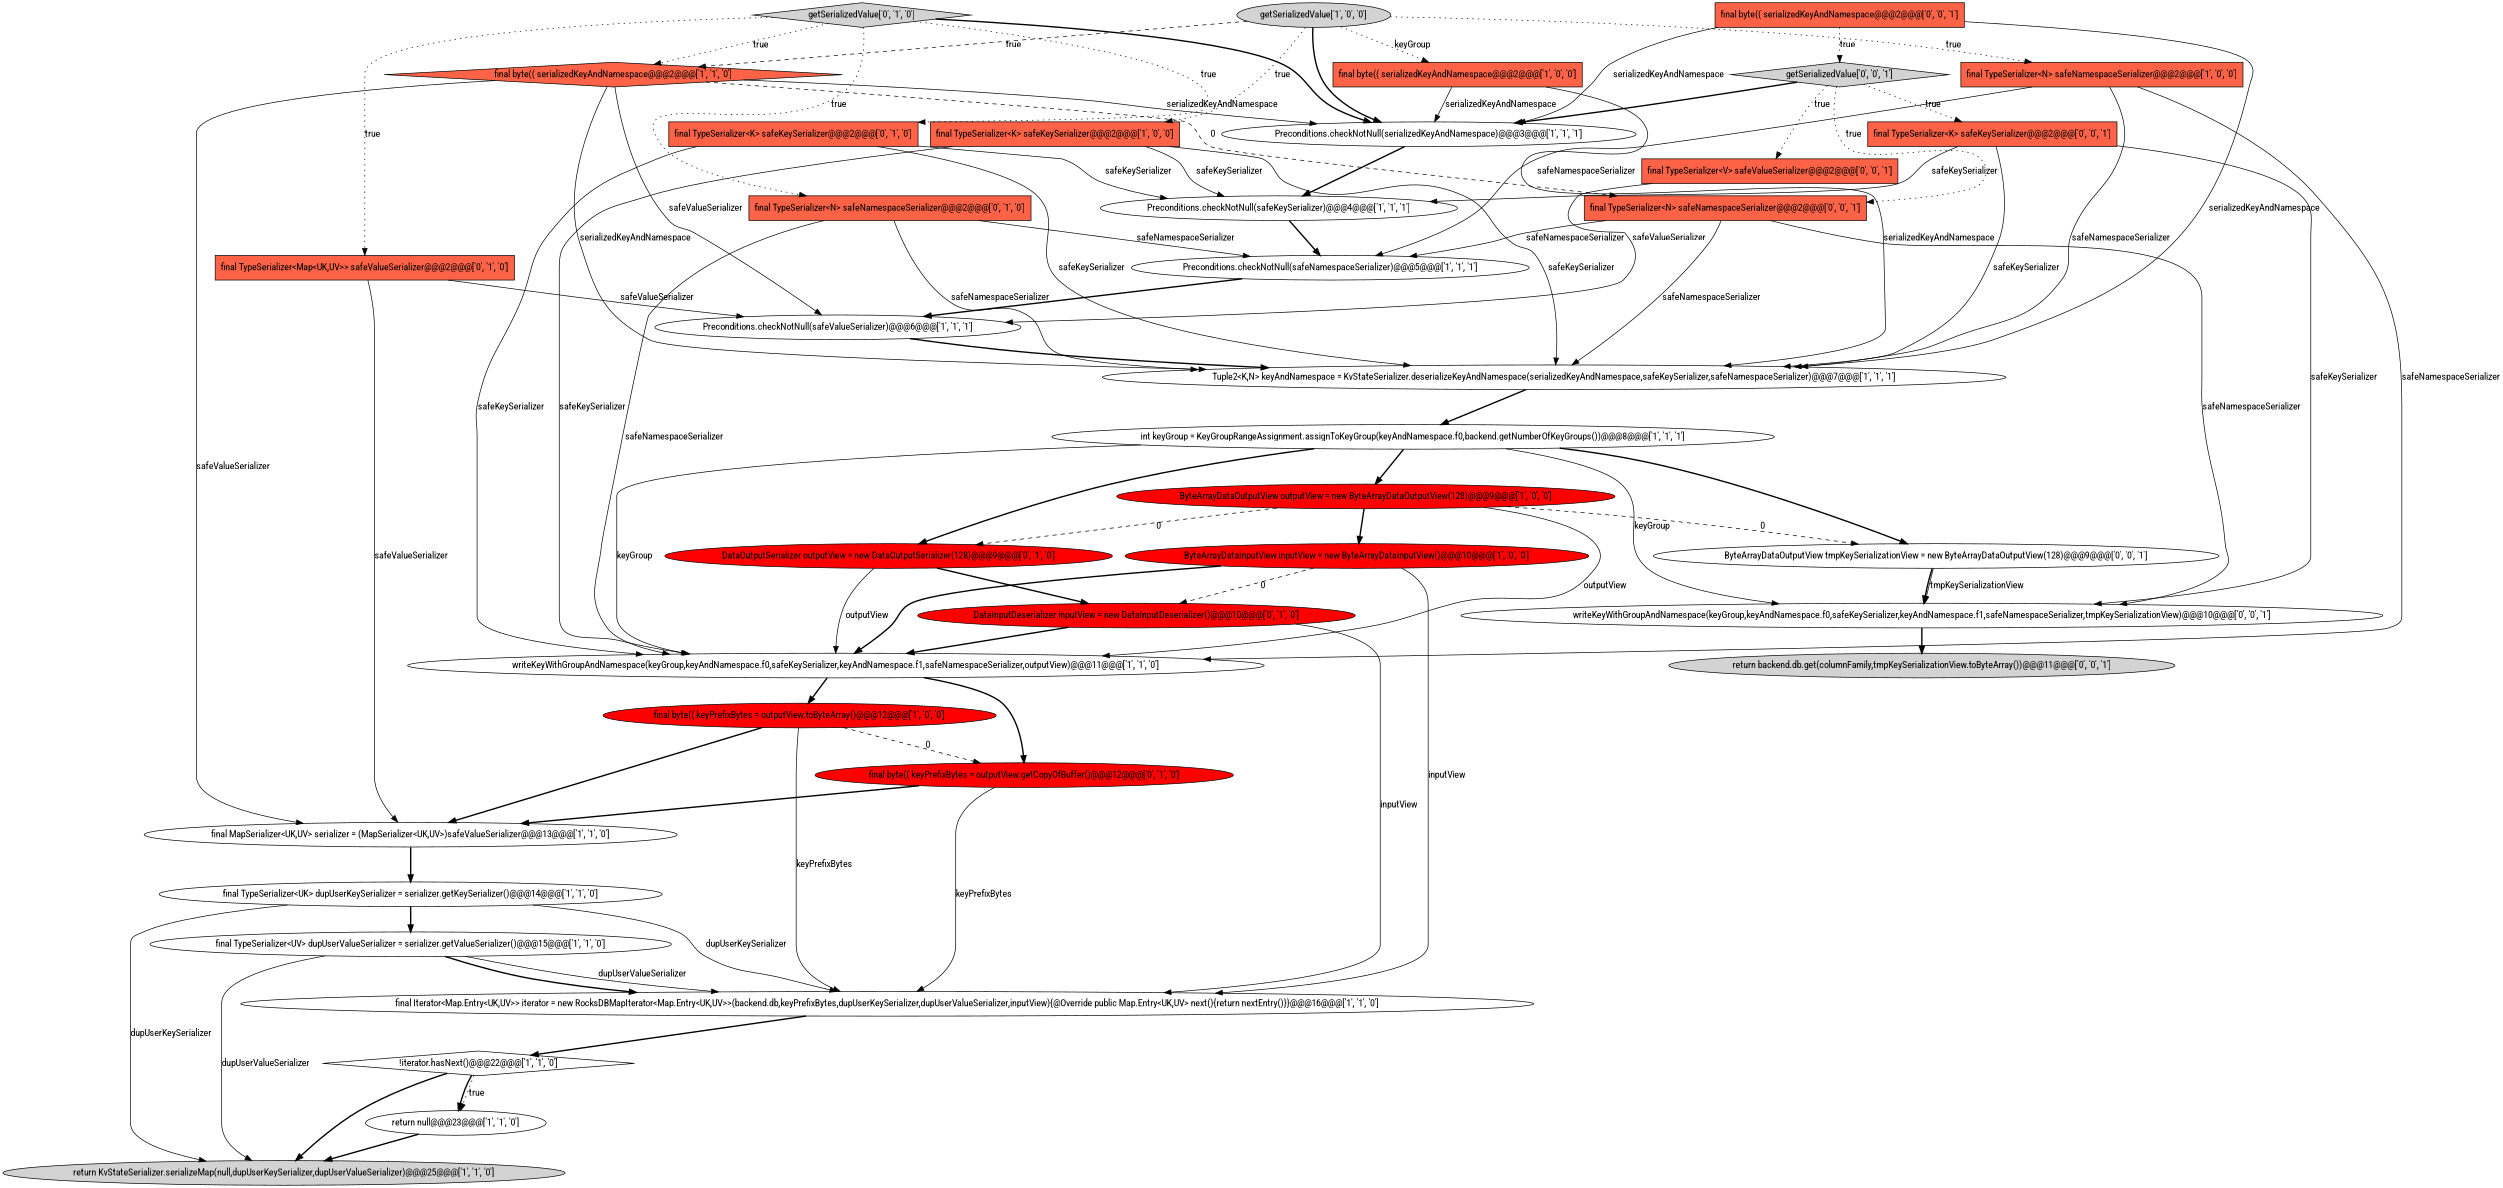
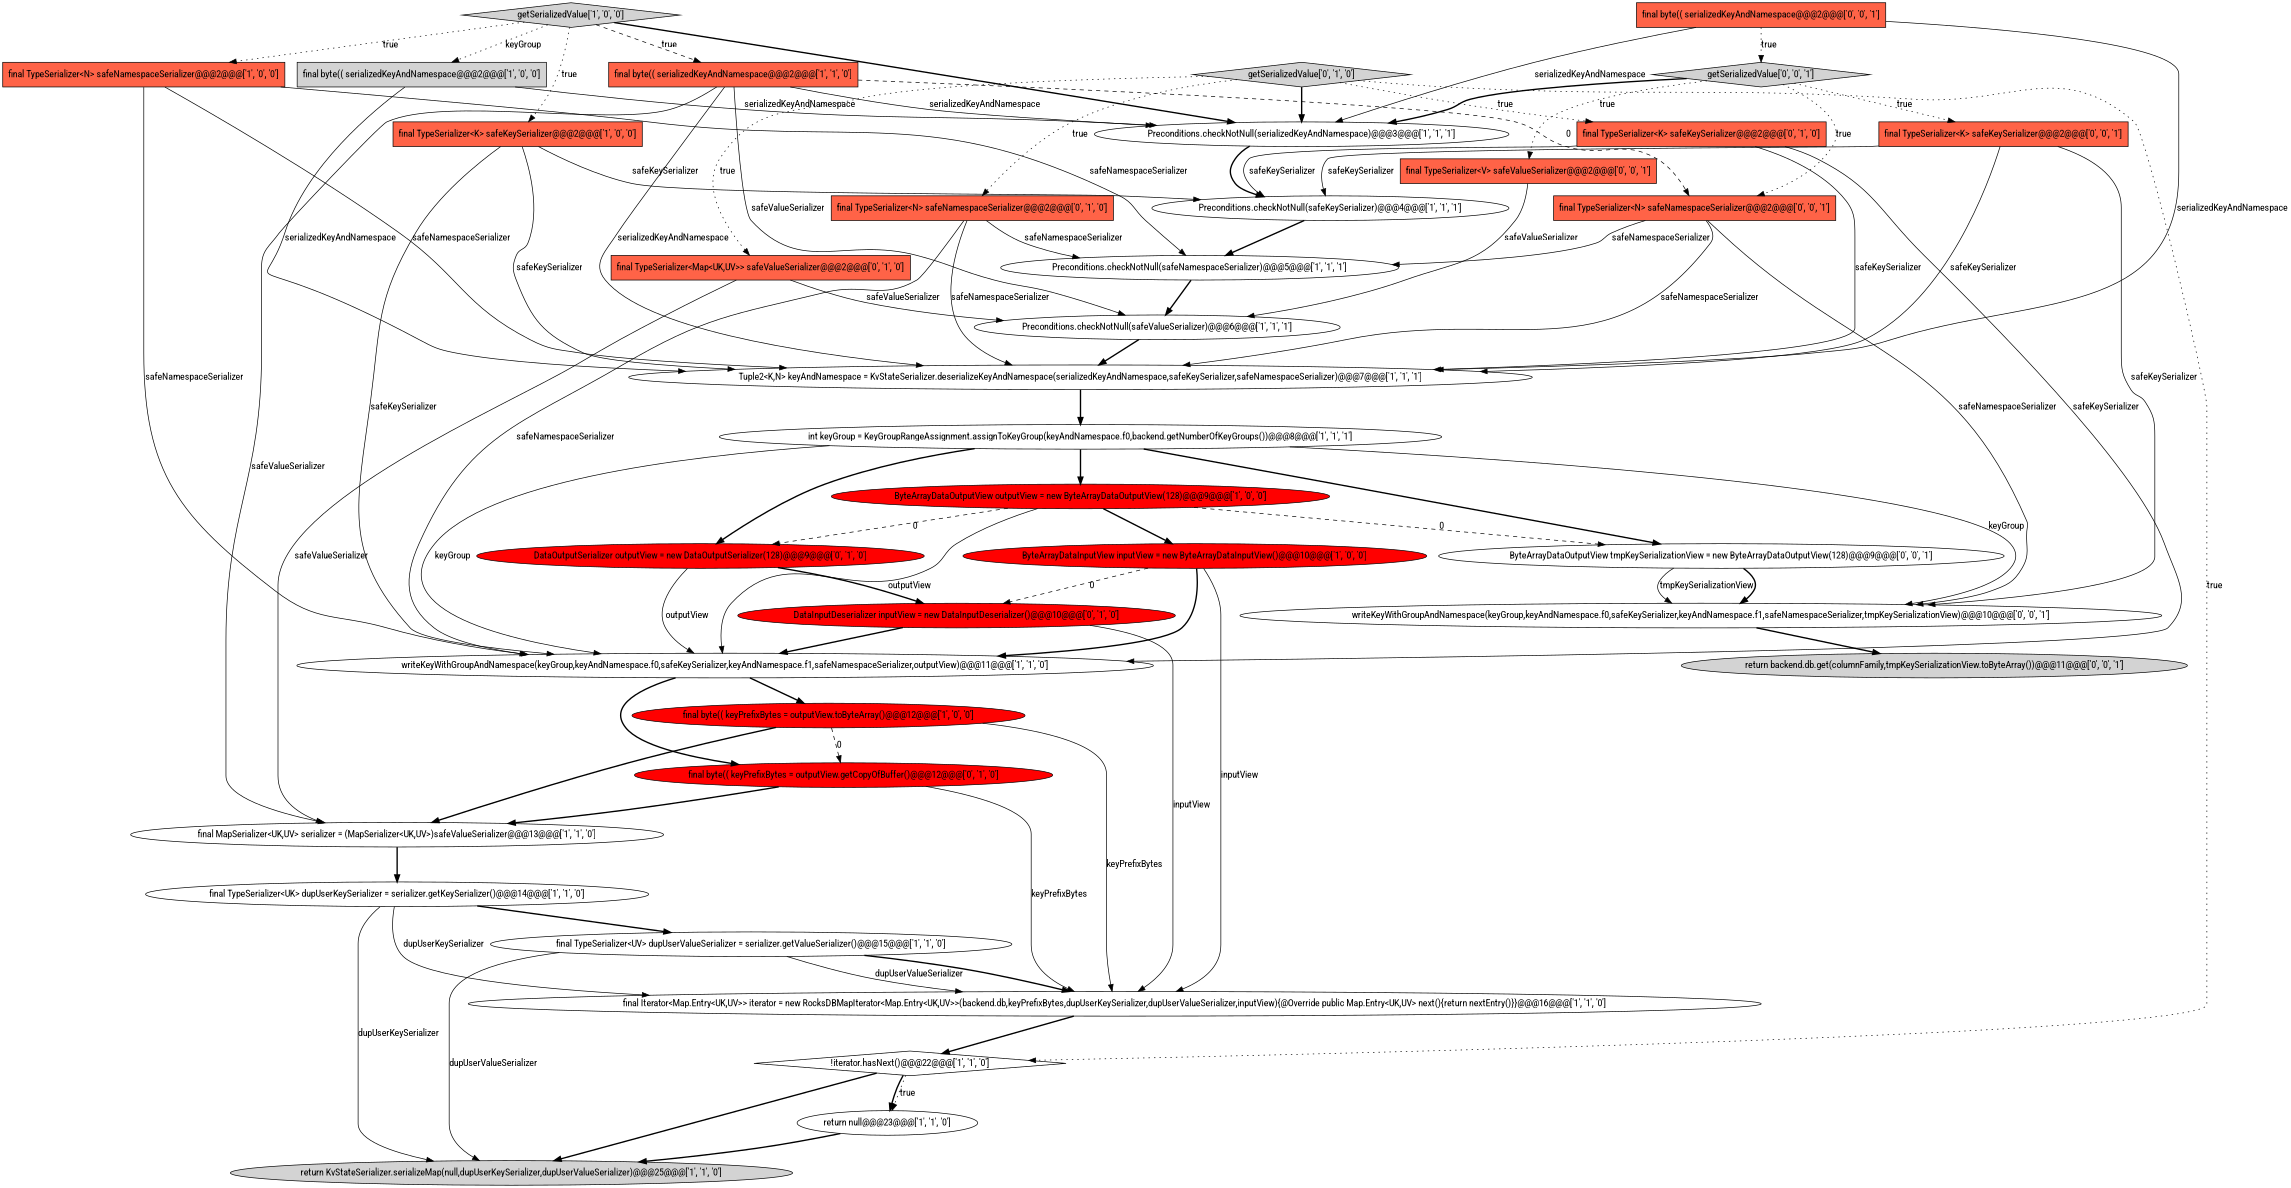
(1314, 15) -> (571, 15)
(745, 43) -> (2207, 752)
(613, 75) -> (733, 75)
(1458, 75) -> (422, 75)
